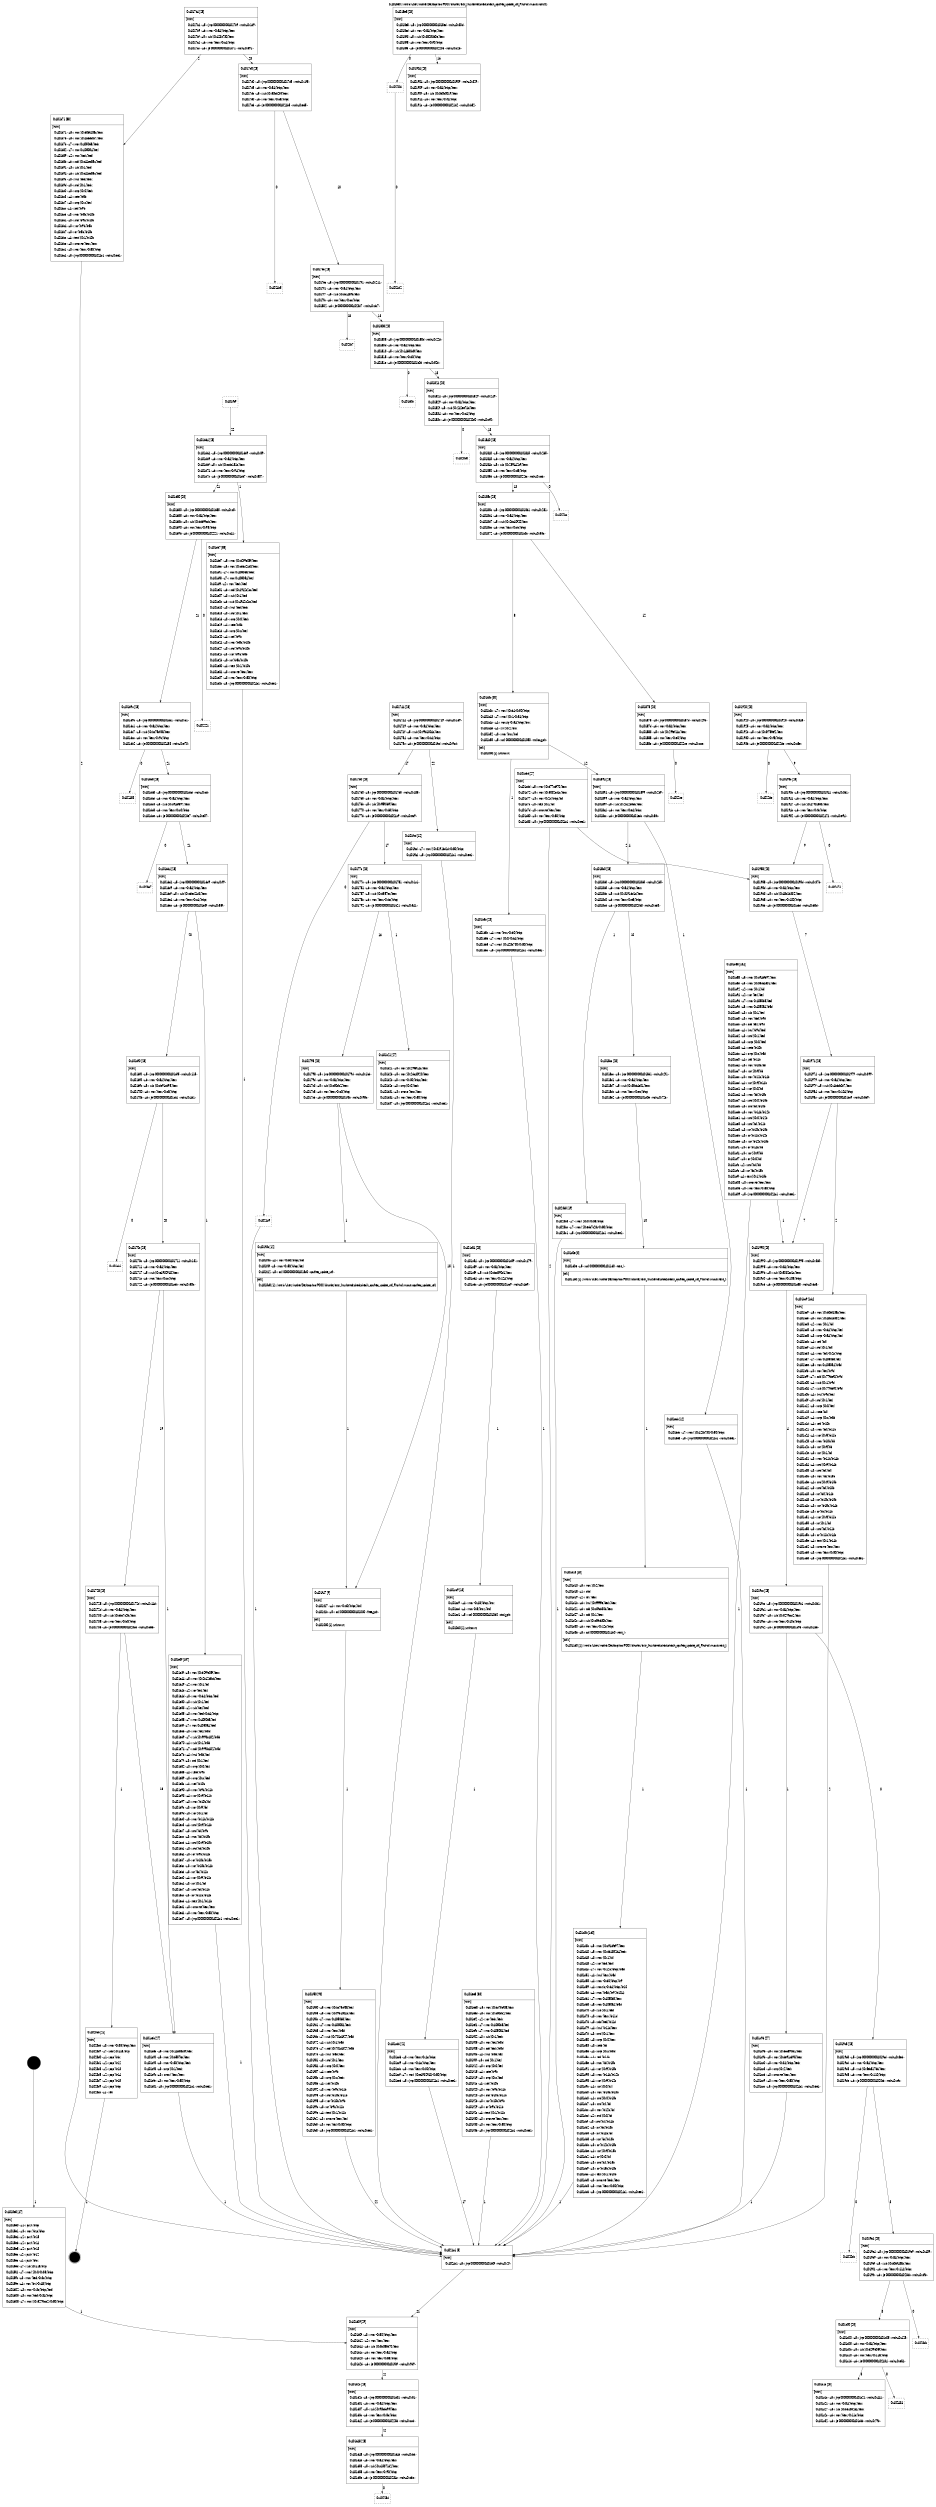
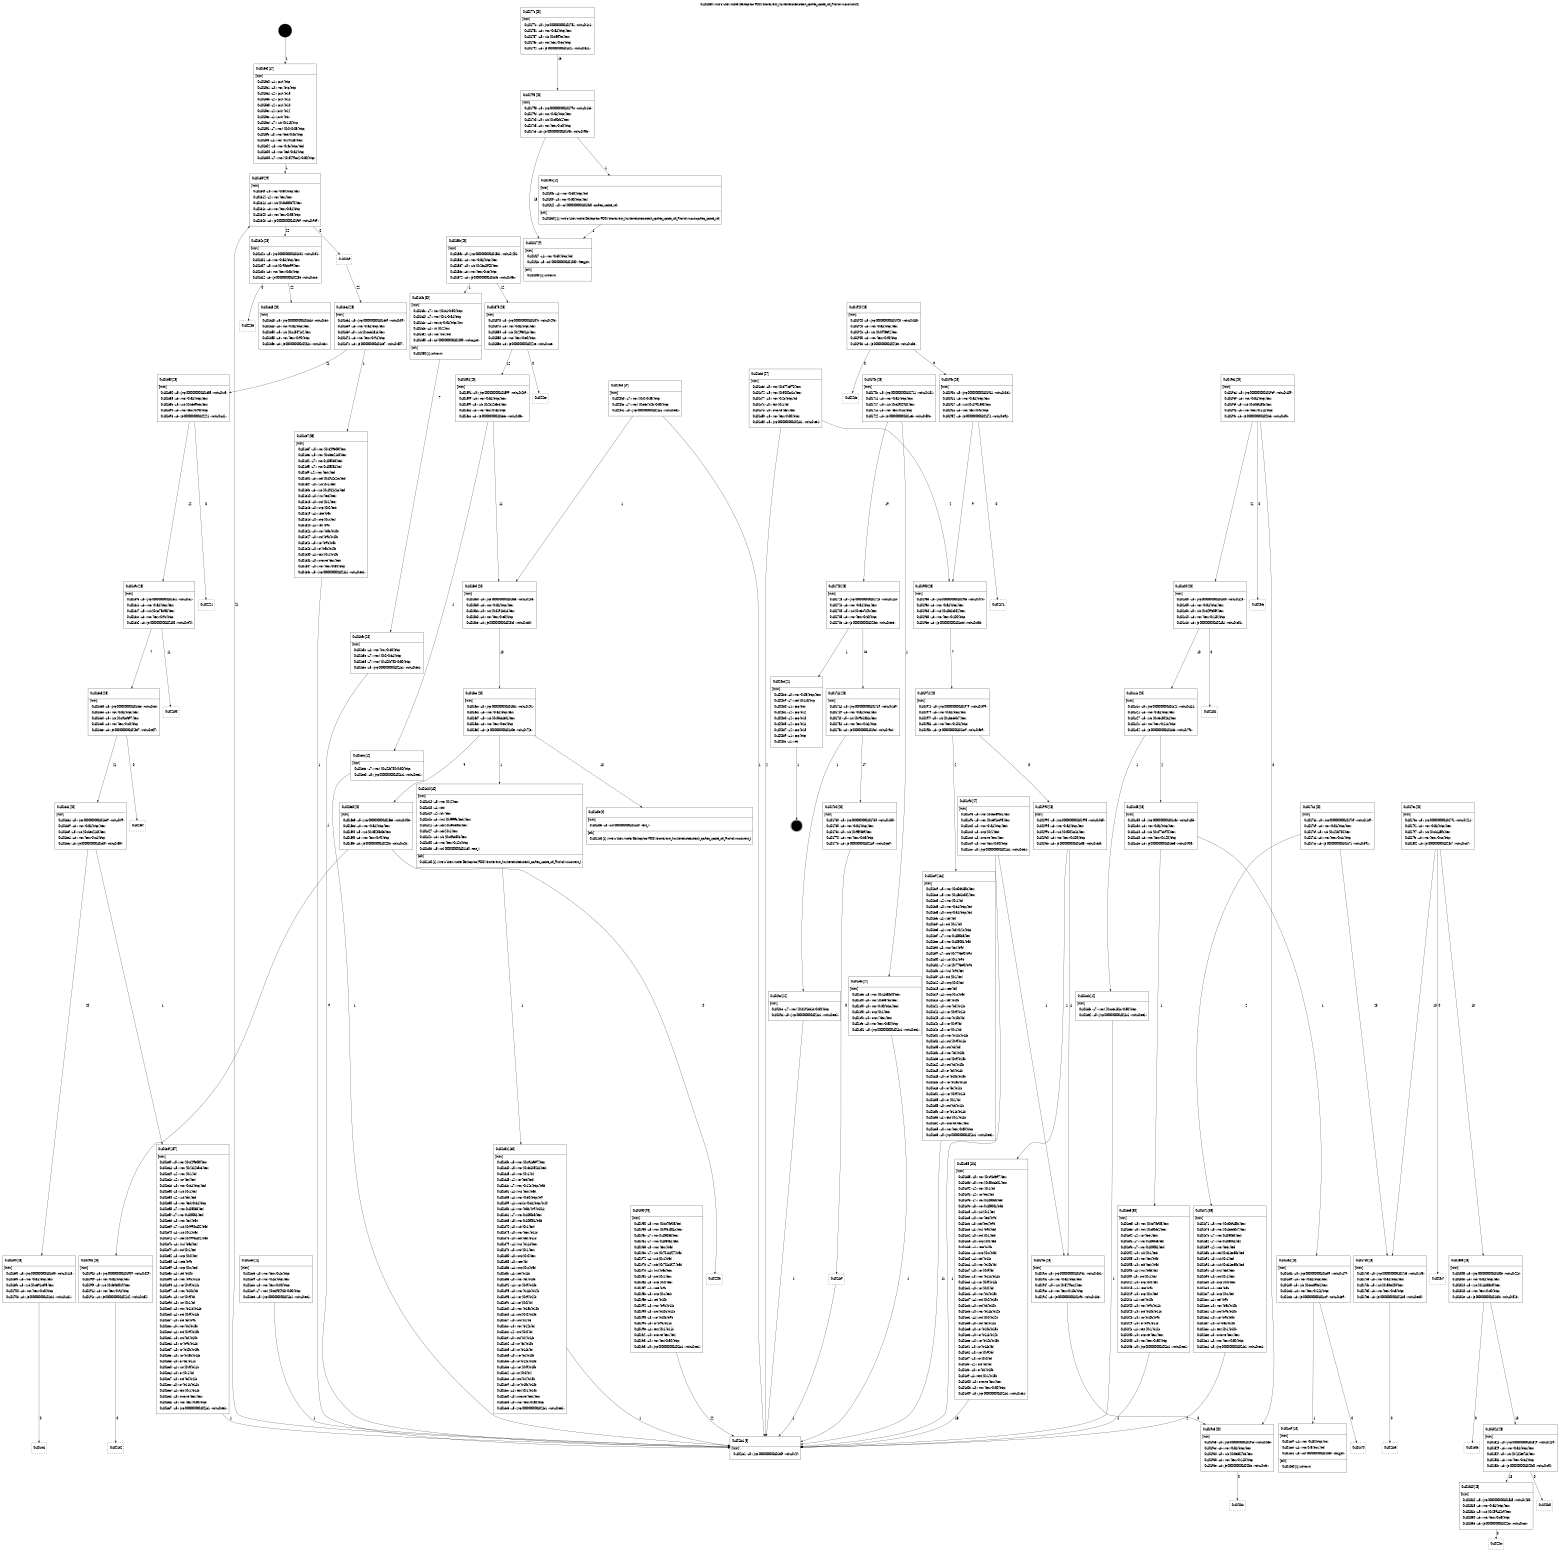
(439, 59) -> (329, 1006)
(311, 187) -> (1414, 1052)
(395, 187) -> (116, 1372)
none -> (326, 240)
(349, 317) -> (1439, 1006)
(513, 486) -> none
(197, 616) -> (189, 505)
(514, 616) -> (469, 288)
(573, 759) -> (507, 361)
(141, 764) -> (168, 653)
(168, 764) -> (151, 653)
(433, 764) -> (837, 766)
none -> (439, 772)
(512, 798) -> (439, 398)
none -> (1161, 826)
(385, 842) -> none
(629, 846) -> (501, 505)
none -> (1112, 1006)
(584, 1054) -> (575, 498)
(413, 1080) -> none
(163, 1172) -> none
(780, 1221) -> (1063, 1014)
(804, 1221) -> (1029, 766)
(645, 1425) -> (500, 759)
none -> (1358, 1448)
(739, 1610) -> (956, 1419)
(829, 1790) -> (943, 1279)
(343, 1809) -> none
(148, 1832) -> (863, 658)
(786, 1832) -> (1031, 1054)
(450, 1836) -> none
(883, 2159) -> (1272, 923)
(464, 2203) -> (314, 1419)
(882, 2312) -> (1252, 505)
(861, 2375) -> (1198, 653)
(382, 2488) -> (254, 300)
